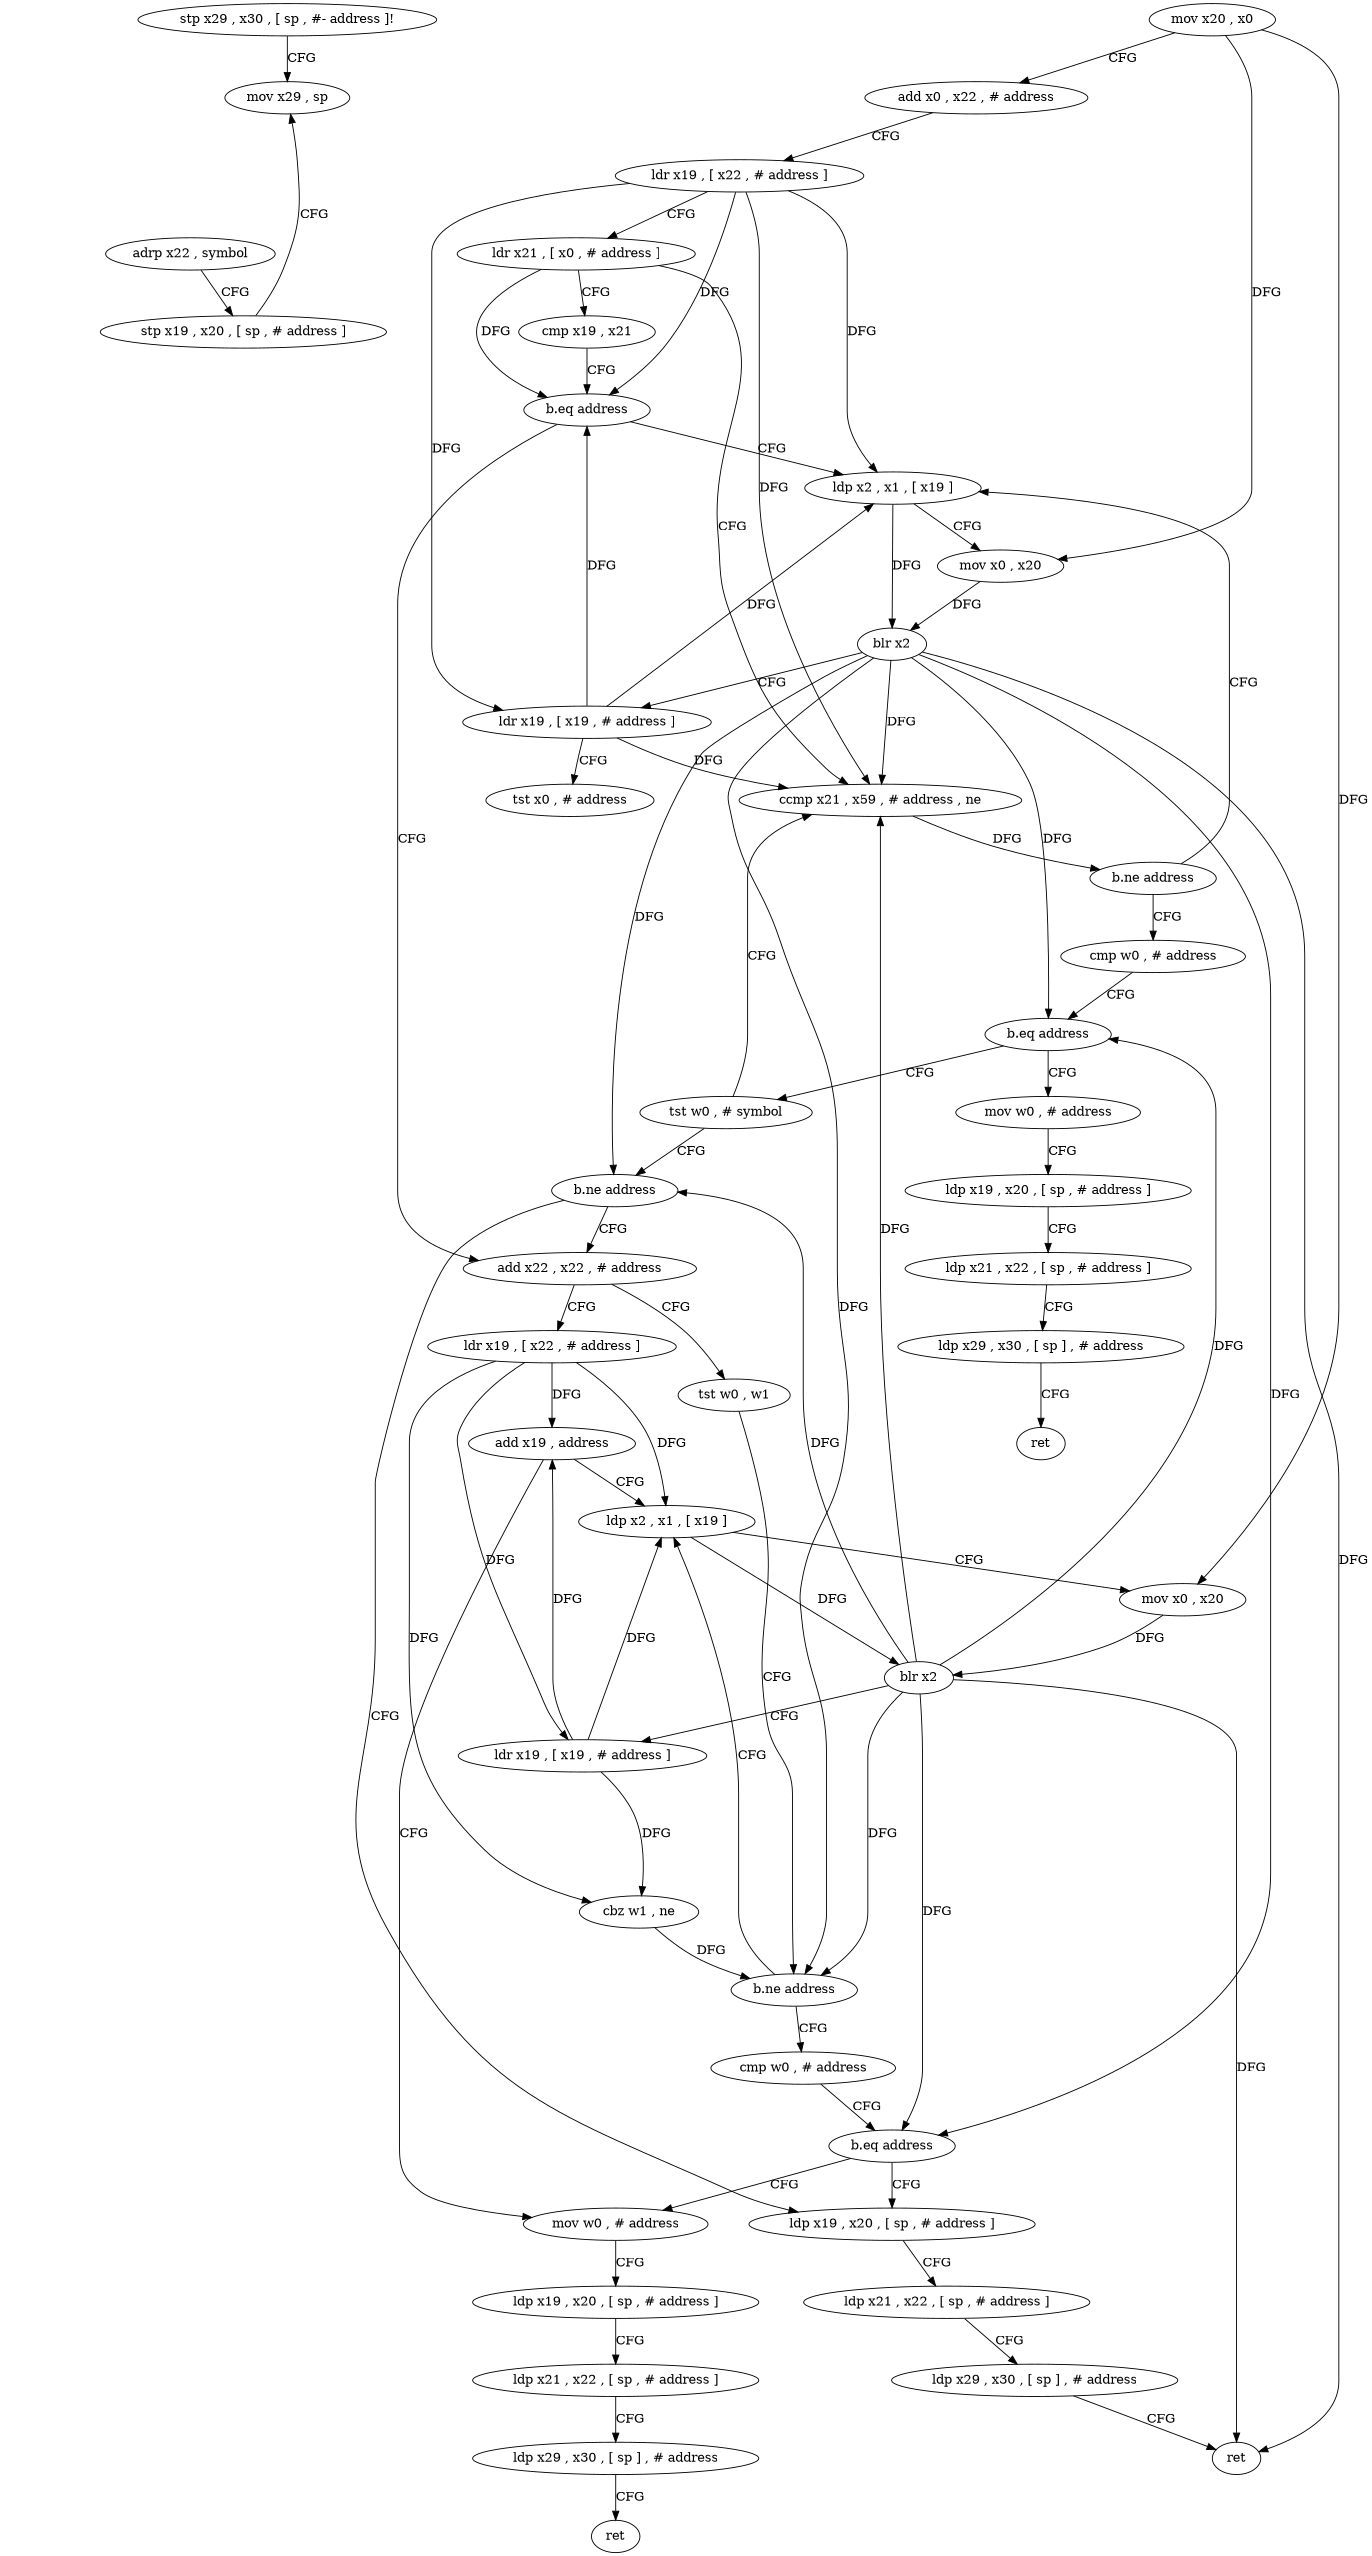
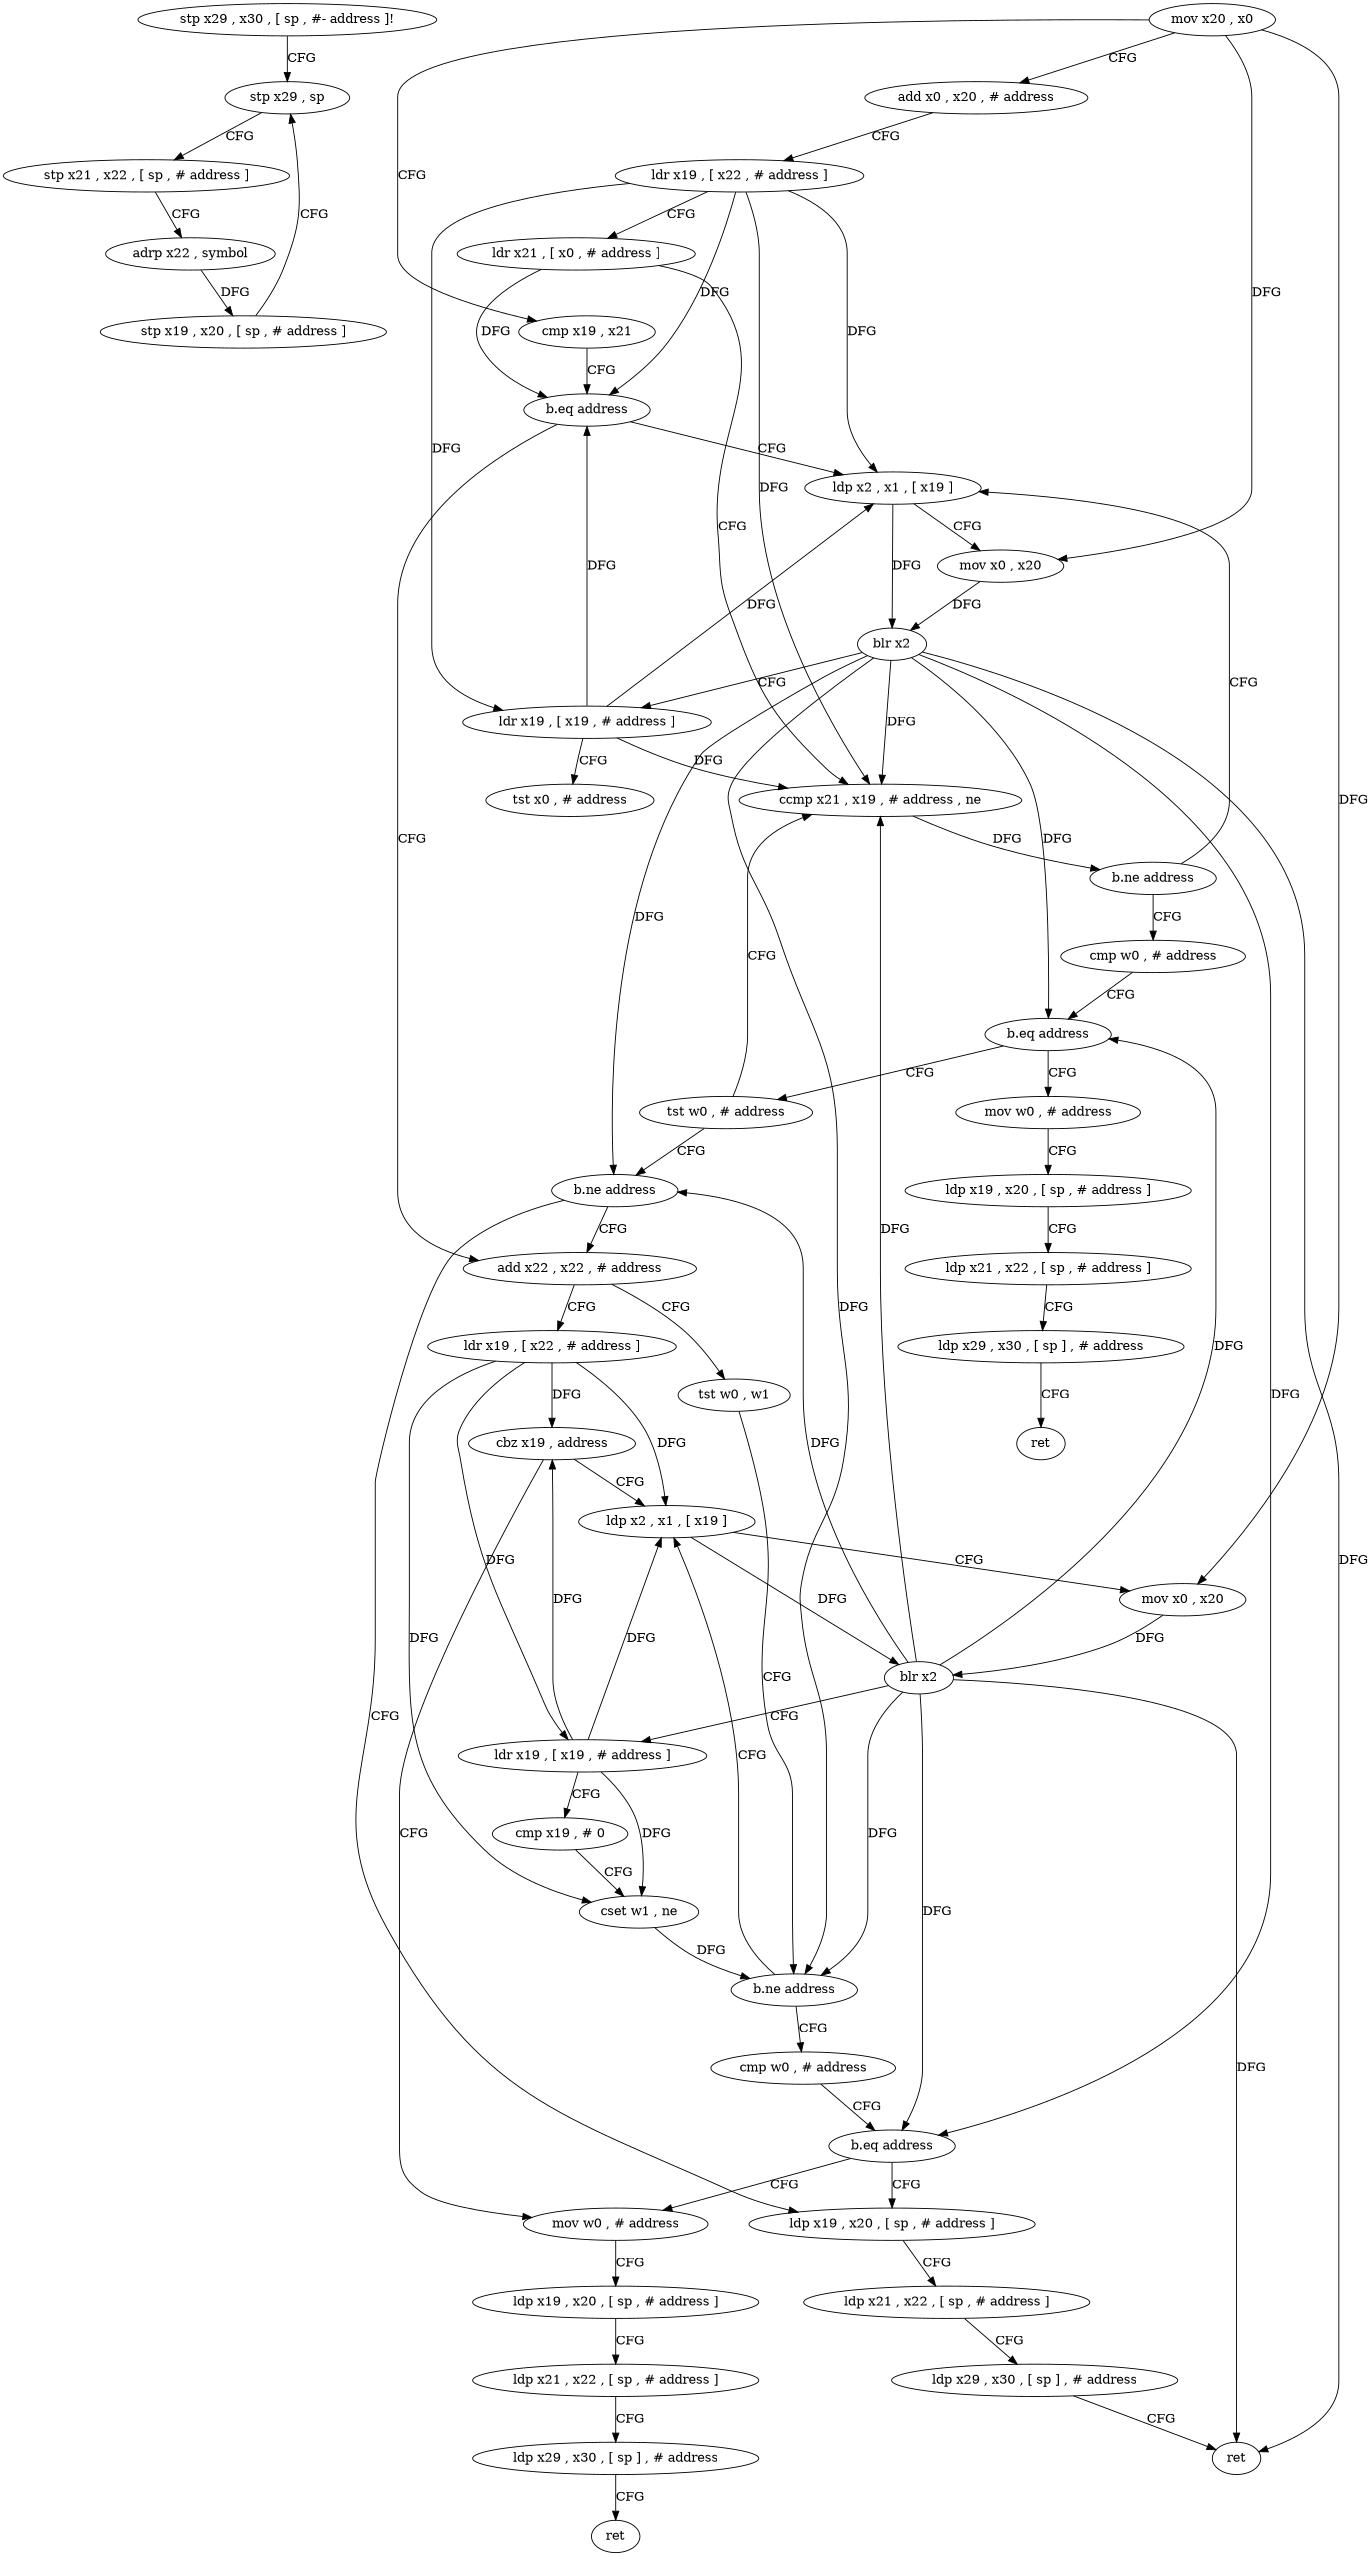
(287, 98) -> (287, 98)
(976, 98) -> (976, 98)
none -> (146, 176)
(581, 288) -> (612, 37)
(235, 293) -> (235, 293)
(880, 800) -> (880, 800)
(726, 1113) -> (726, 1113)
(552, 1444) -> (552, 1444)
none -> (560, 1834)
(639, 1912) -> (639, 1912)
